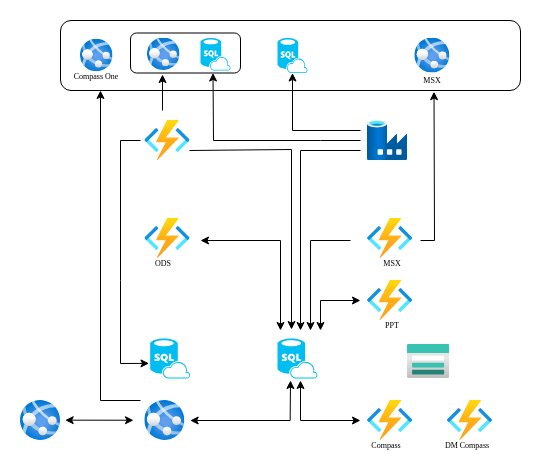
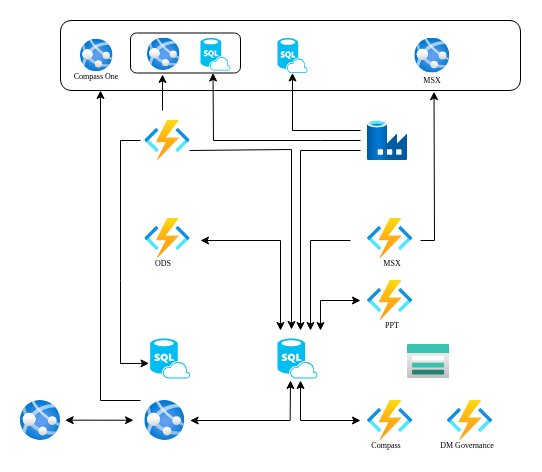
(468, 446) -> (468, 446)
